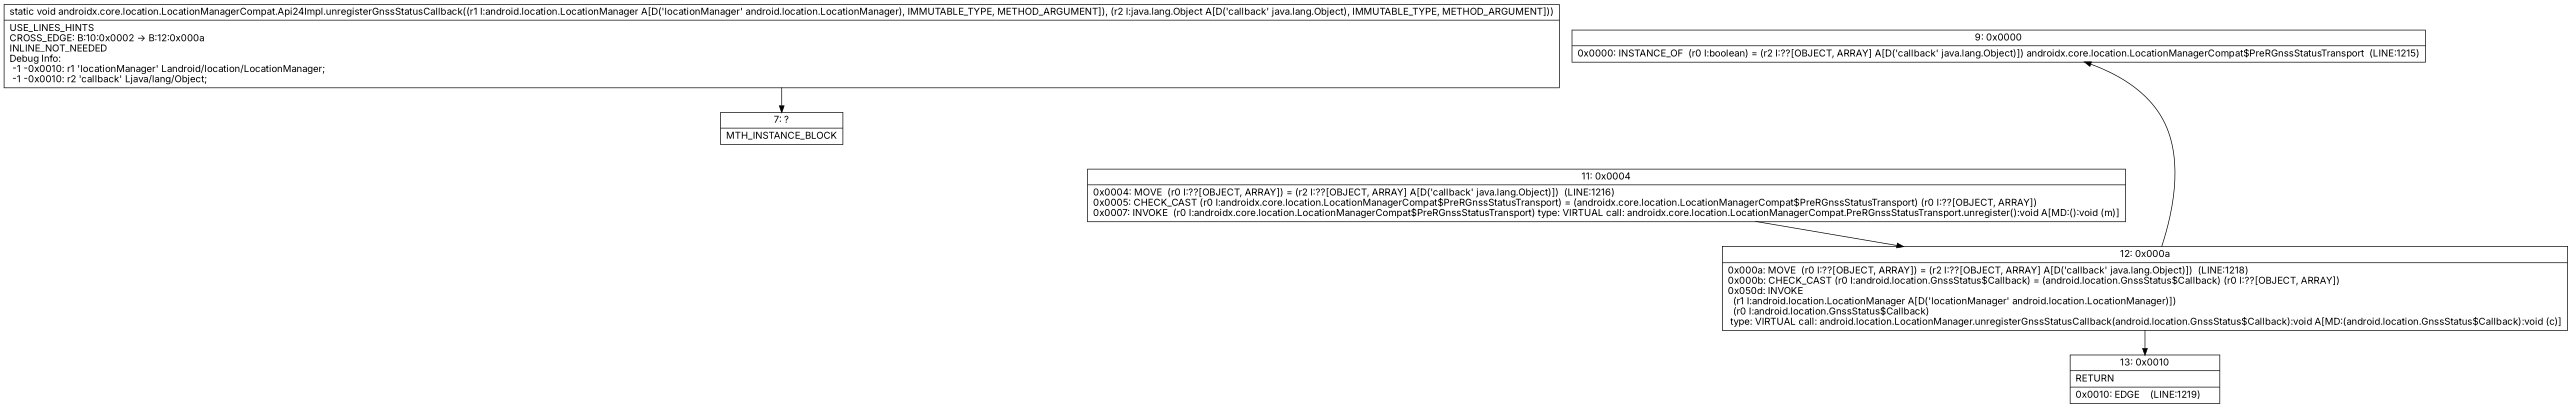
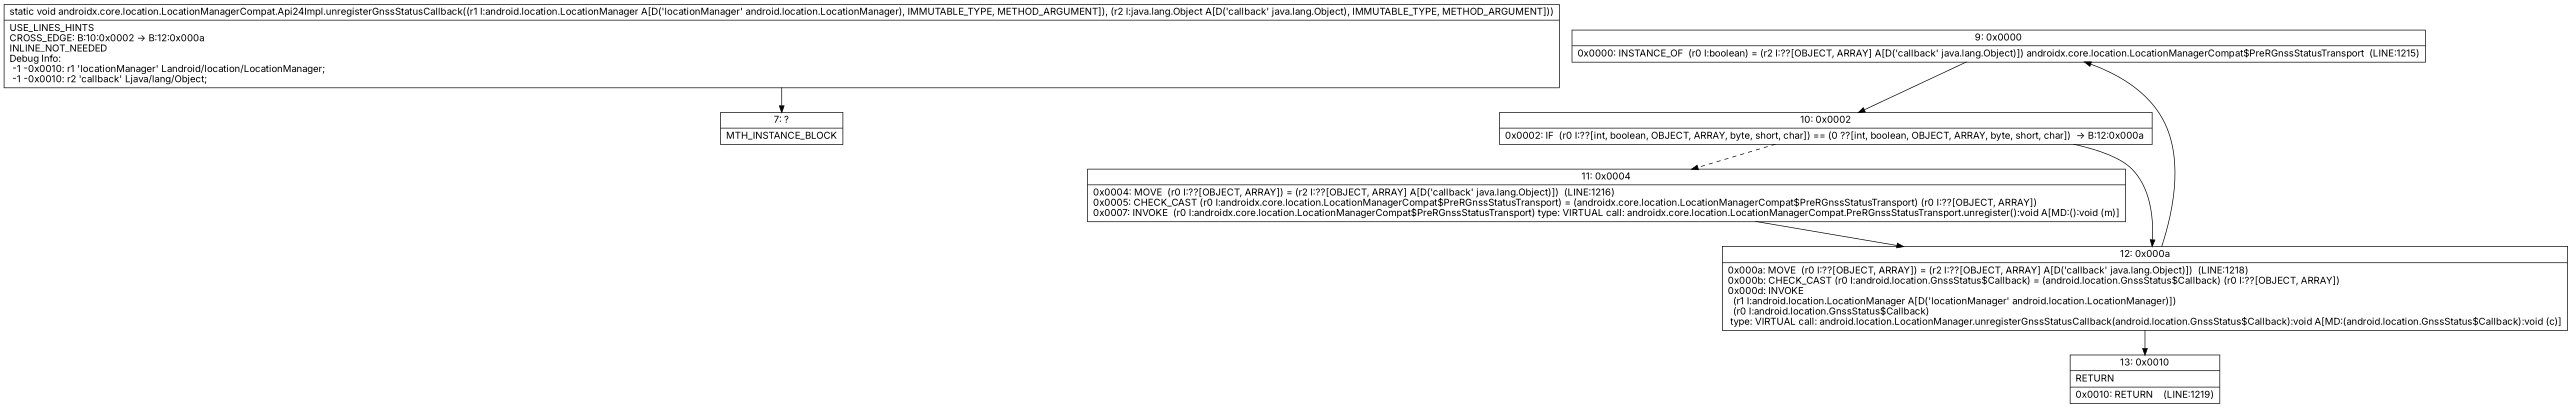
none -> (1826, 128)
(1768, 291) -> (1768, 291)
(2138, 395) -> (2145, 395)
